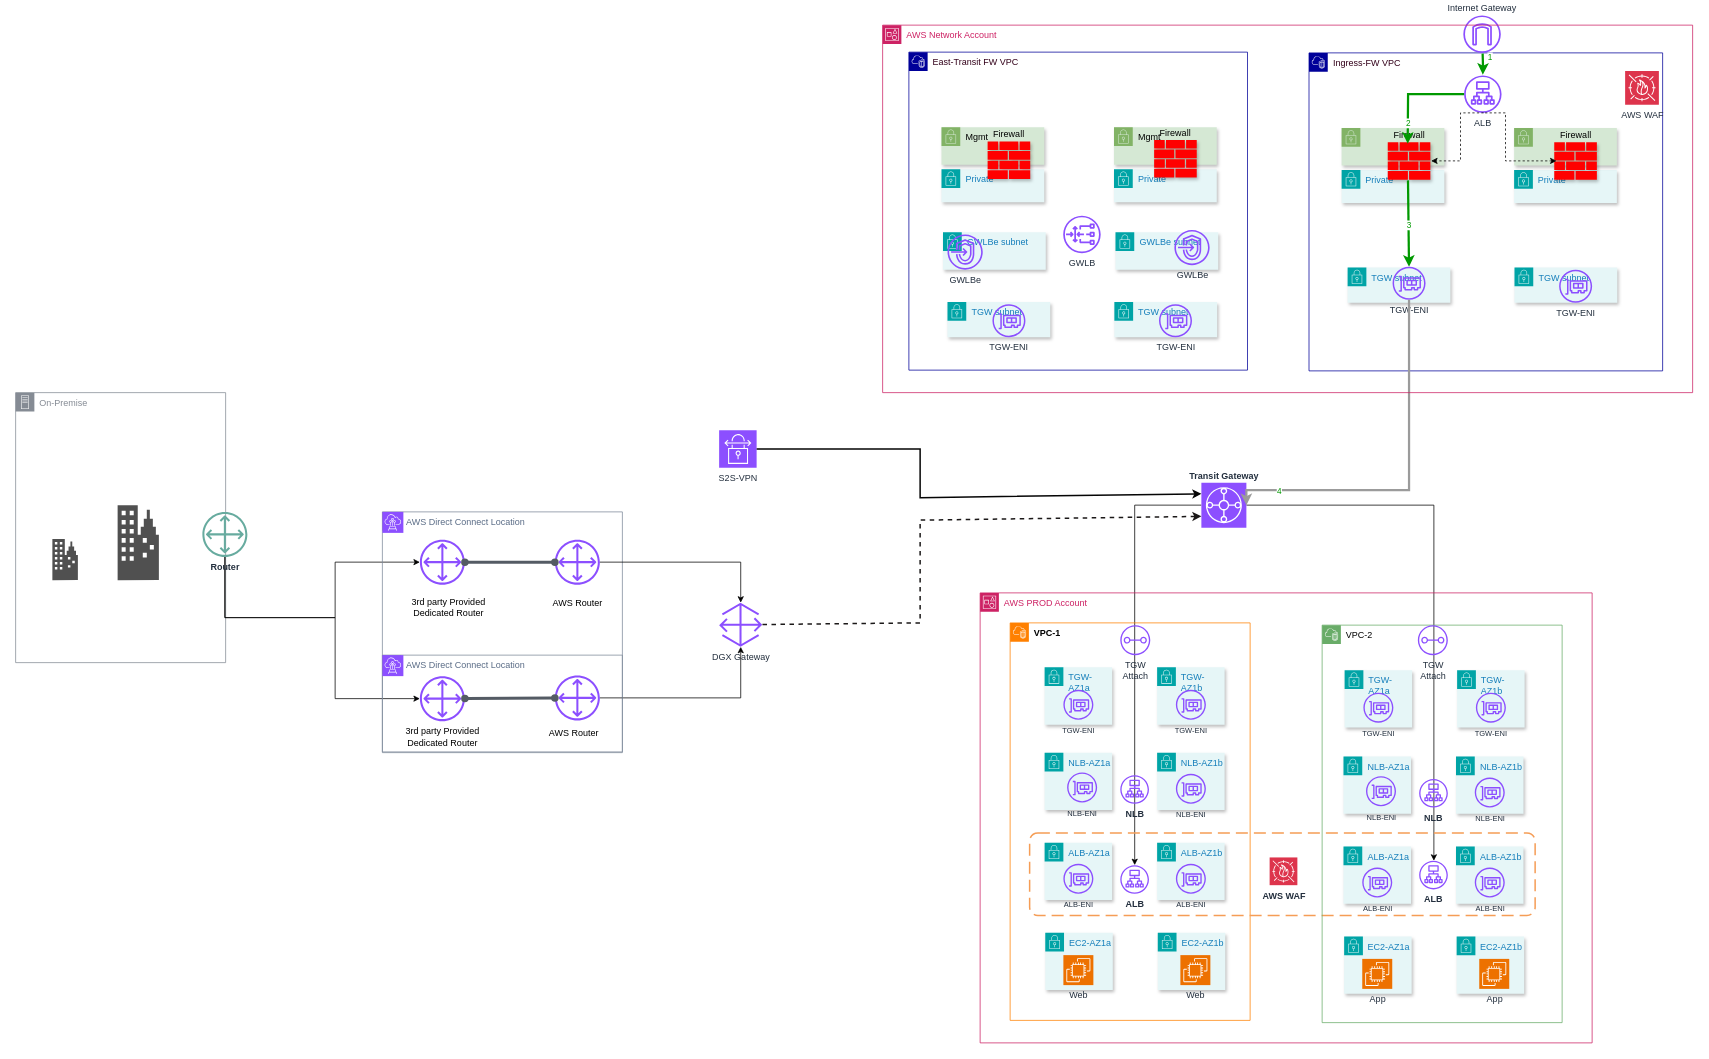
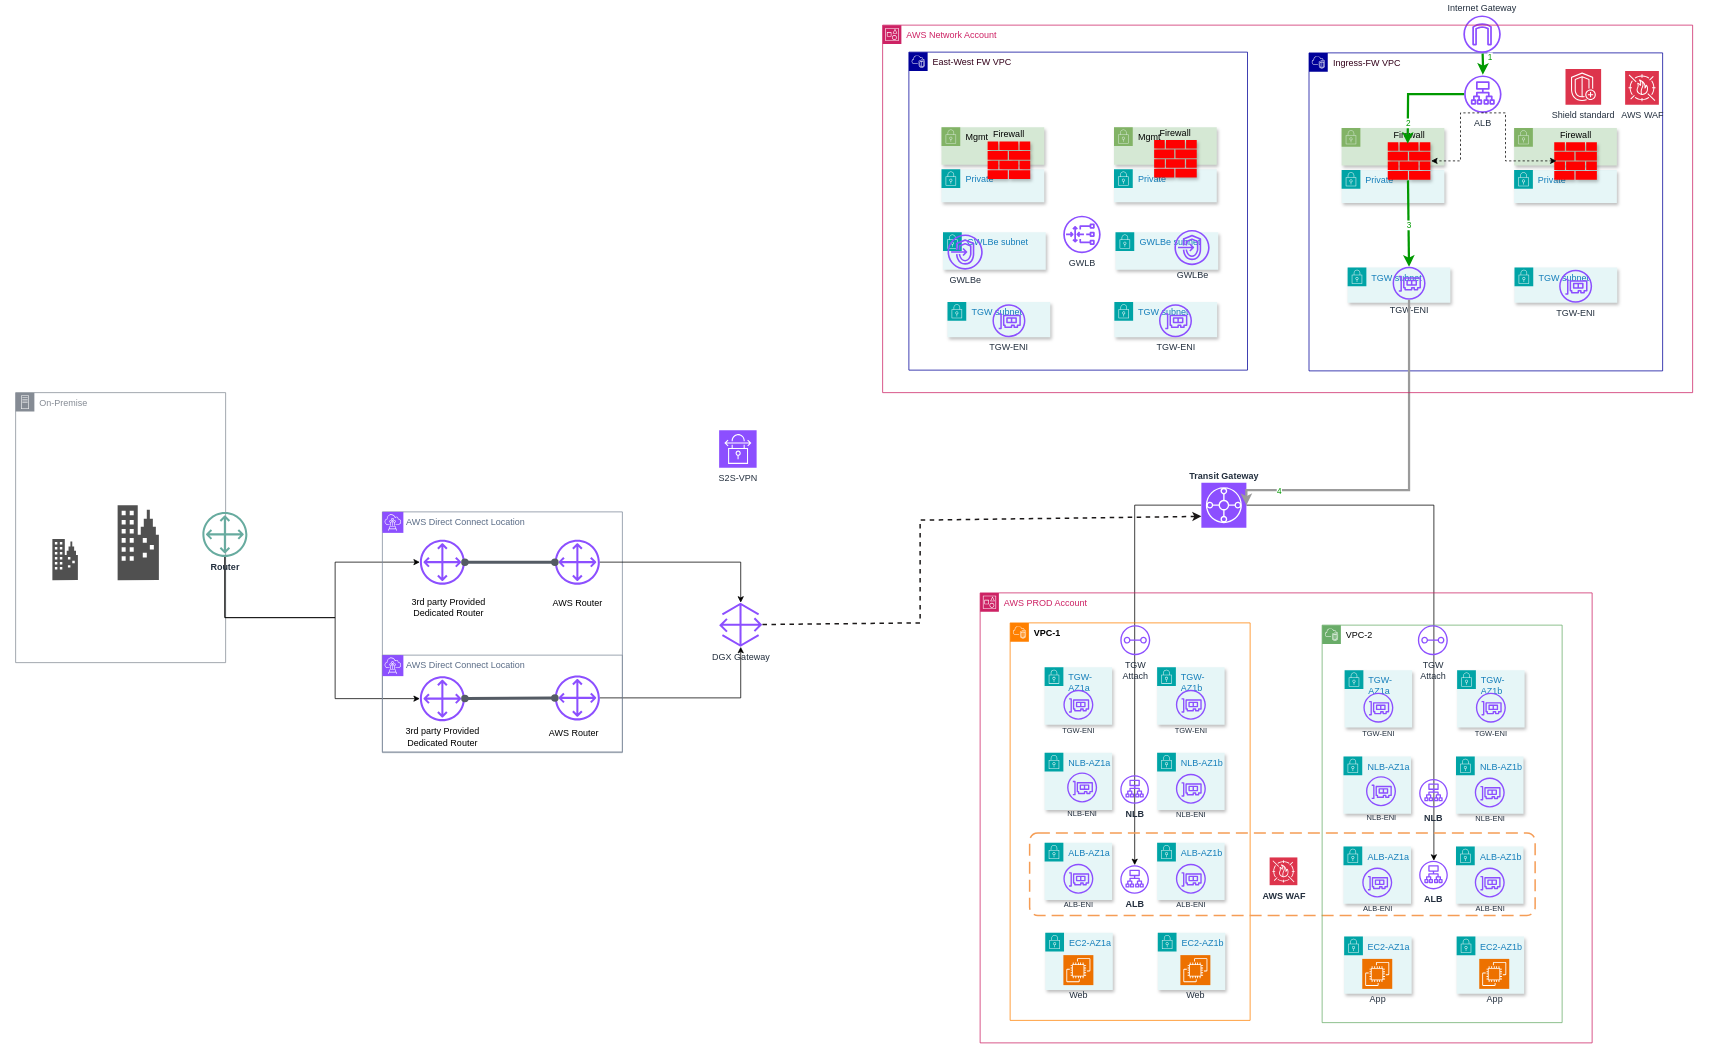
(977, 63) -> (971, 63)
none -> (1583, 87)
(952, 497) -> none
